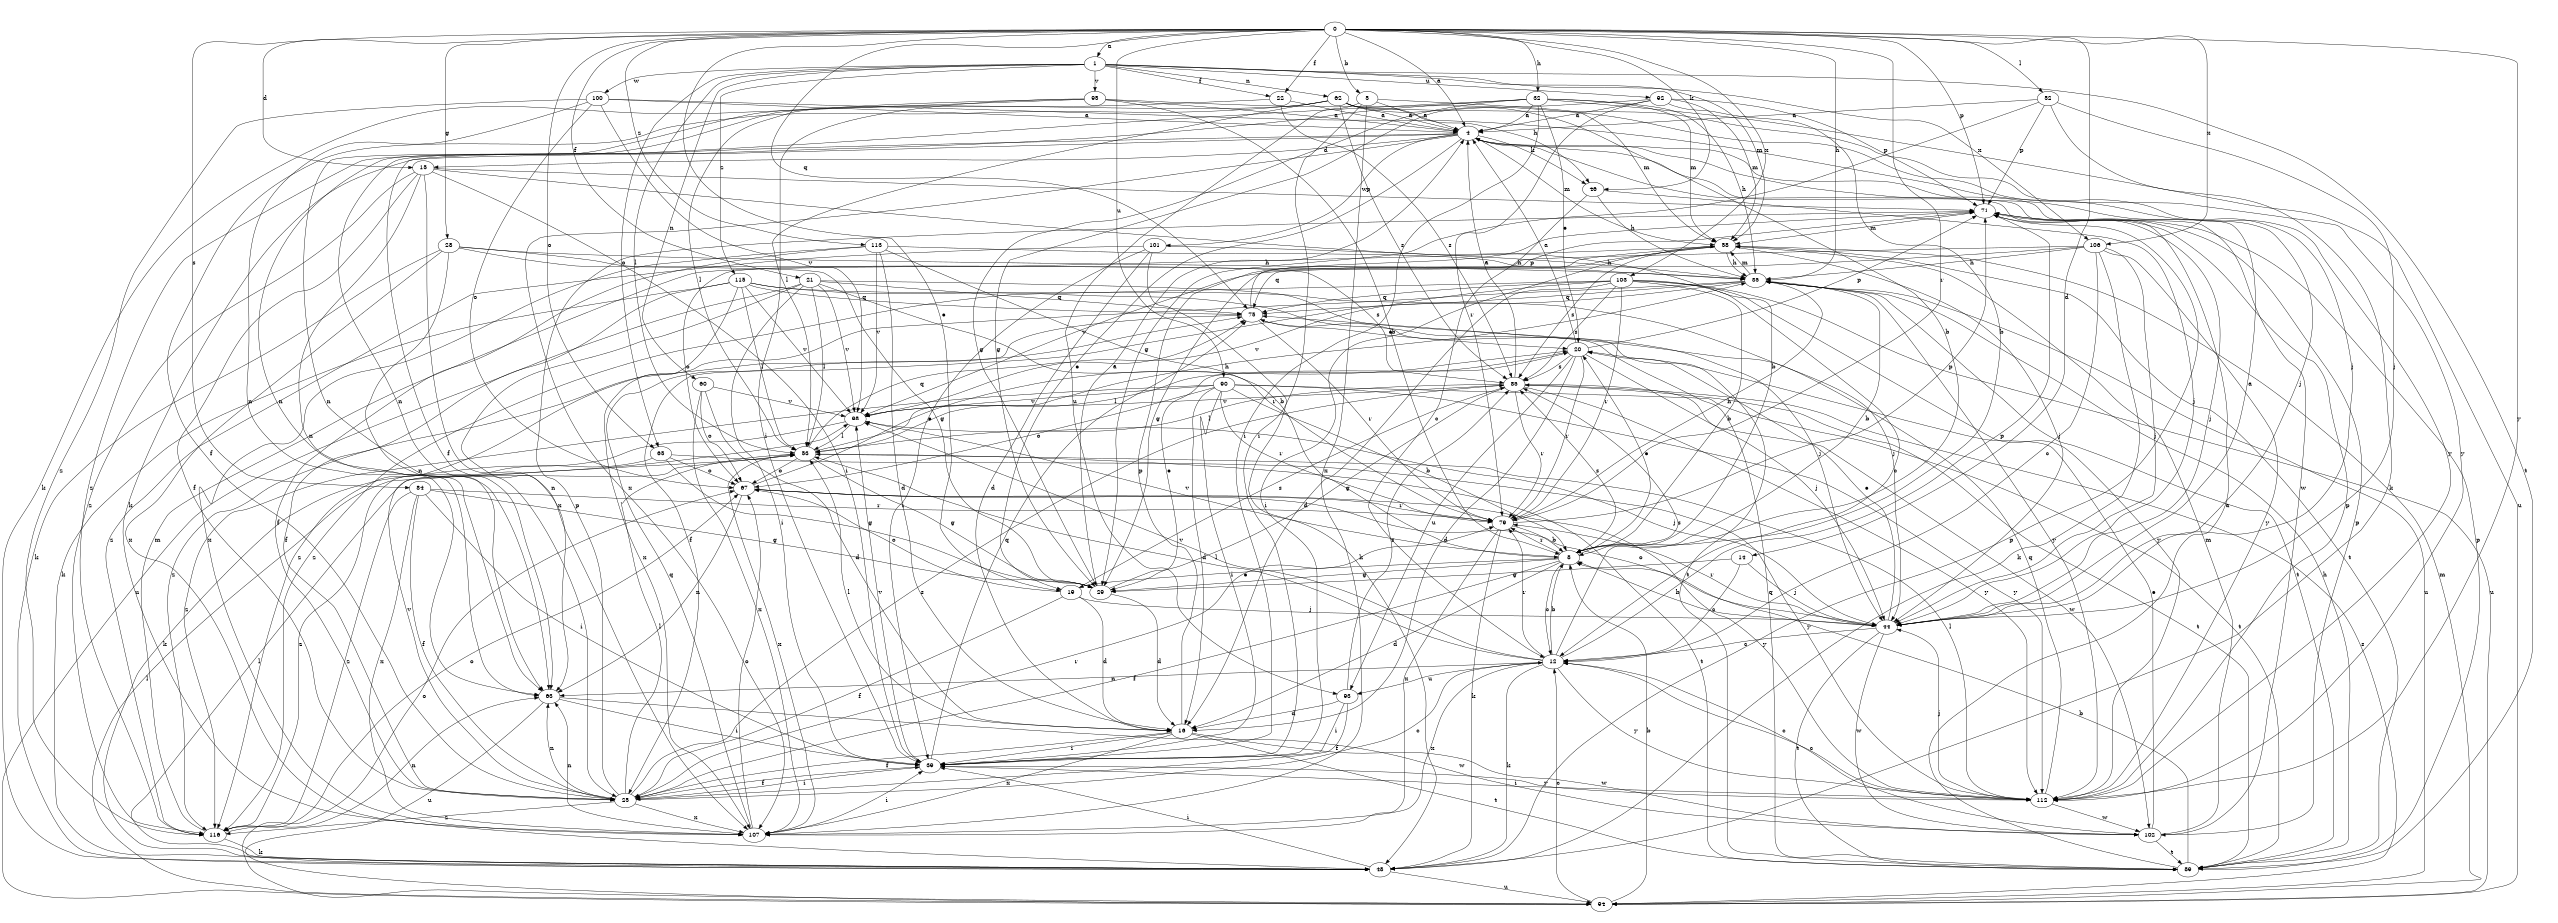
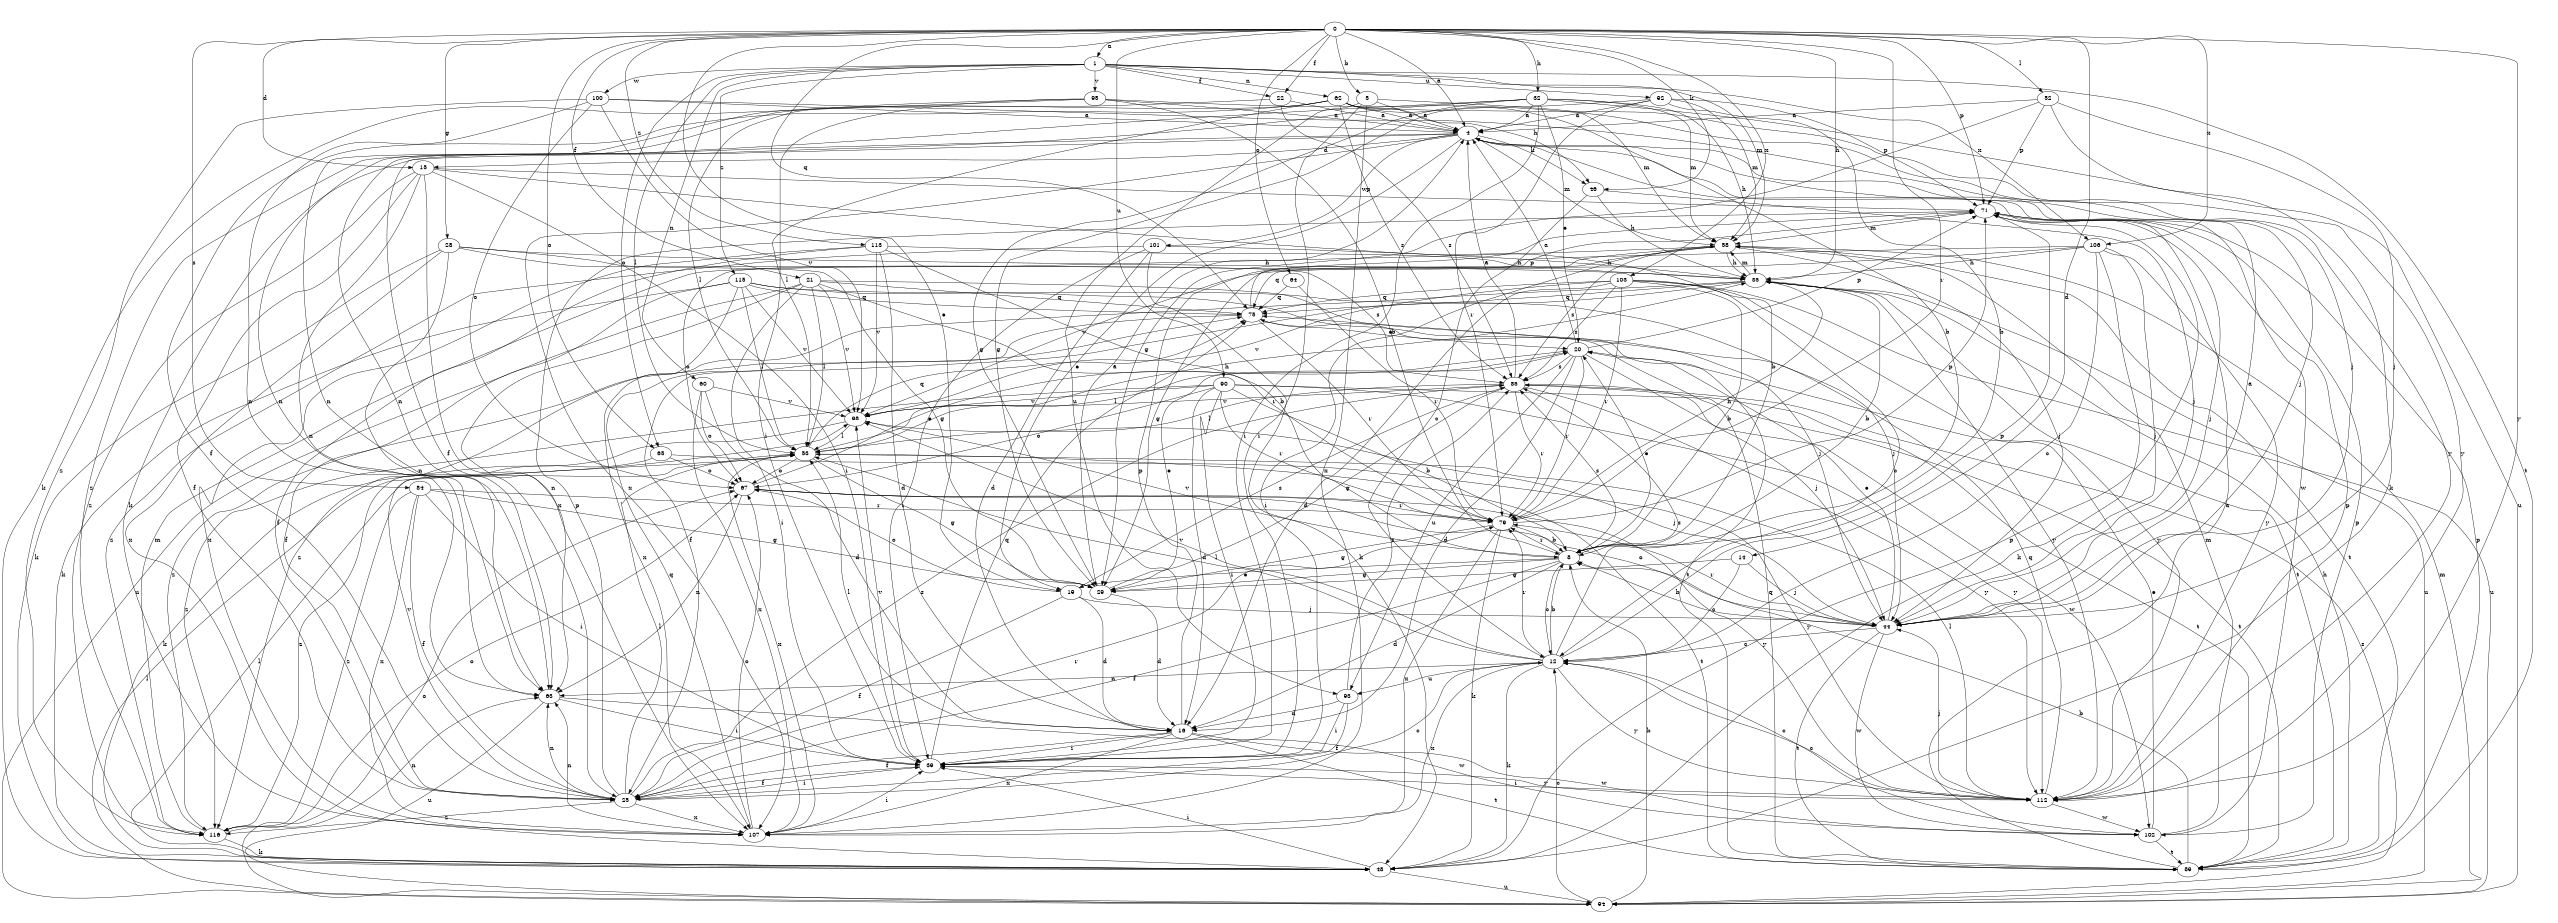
none -> (1293, 280)
(739, 339) -> none
(883, 534) -> (1304, 557)
